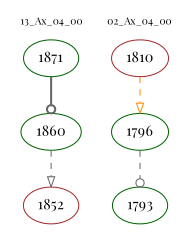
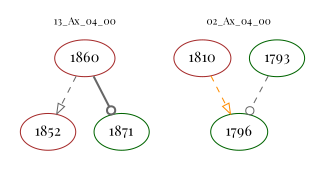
(51, 91) -> (101, 91)
(51, 132) -> (85, 58)
(140, 165) -> (260, 91)
